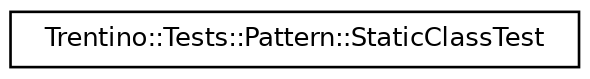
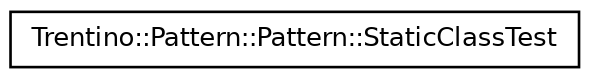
(295, 39) -> (295, 39)
